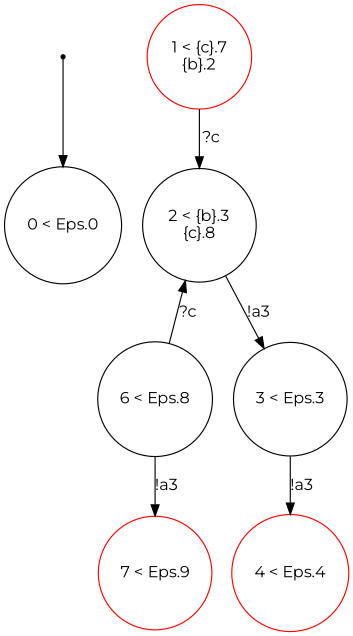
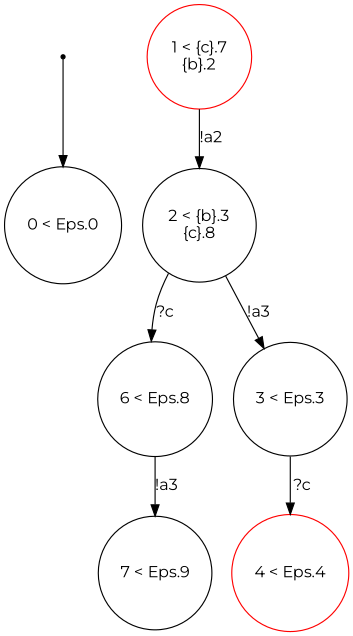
(211, 138) -> (211, 138)
(176, 318) -> (157, 301)
(302, 486) -> (302, 486)
(155, 573) -> (155, 573)
